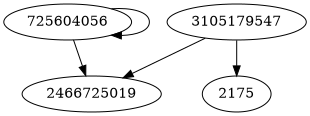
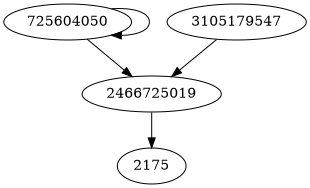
(68, 22) -> (68, 22)
(237, 53) -> (152, 125)
